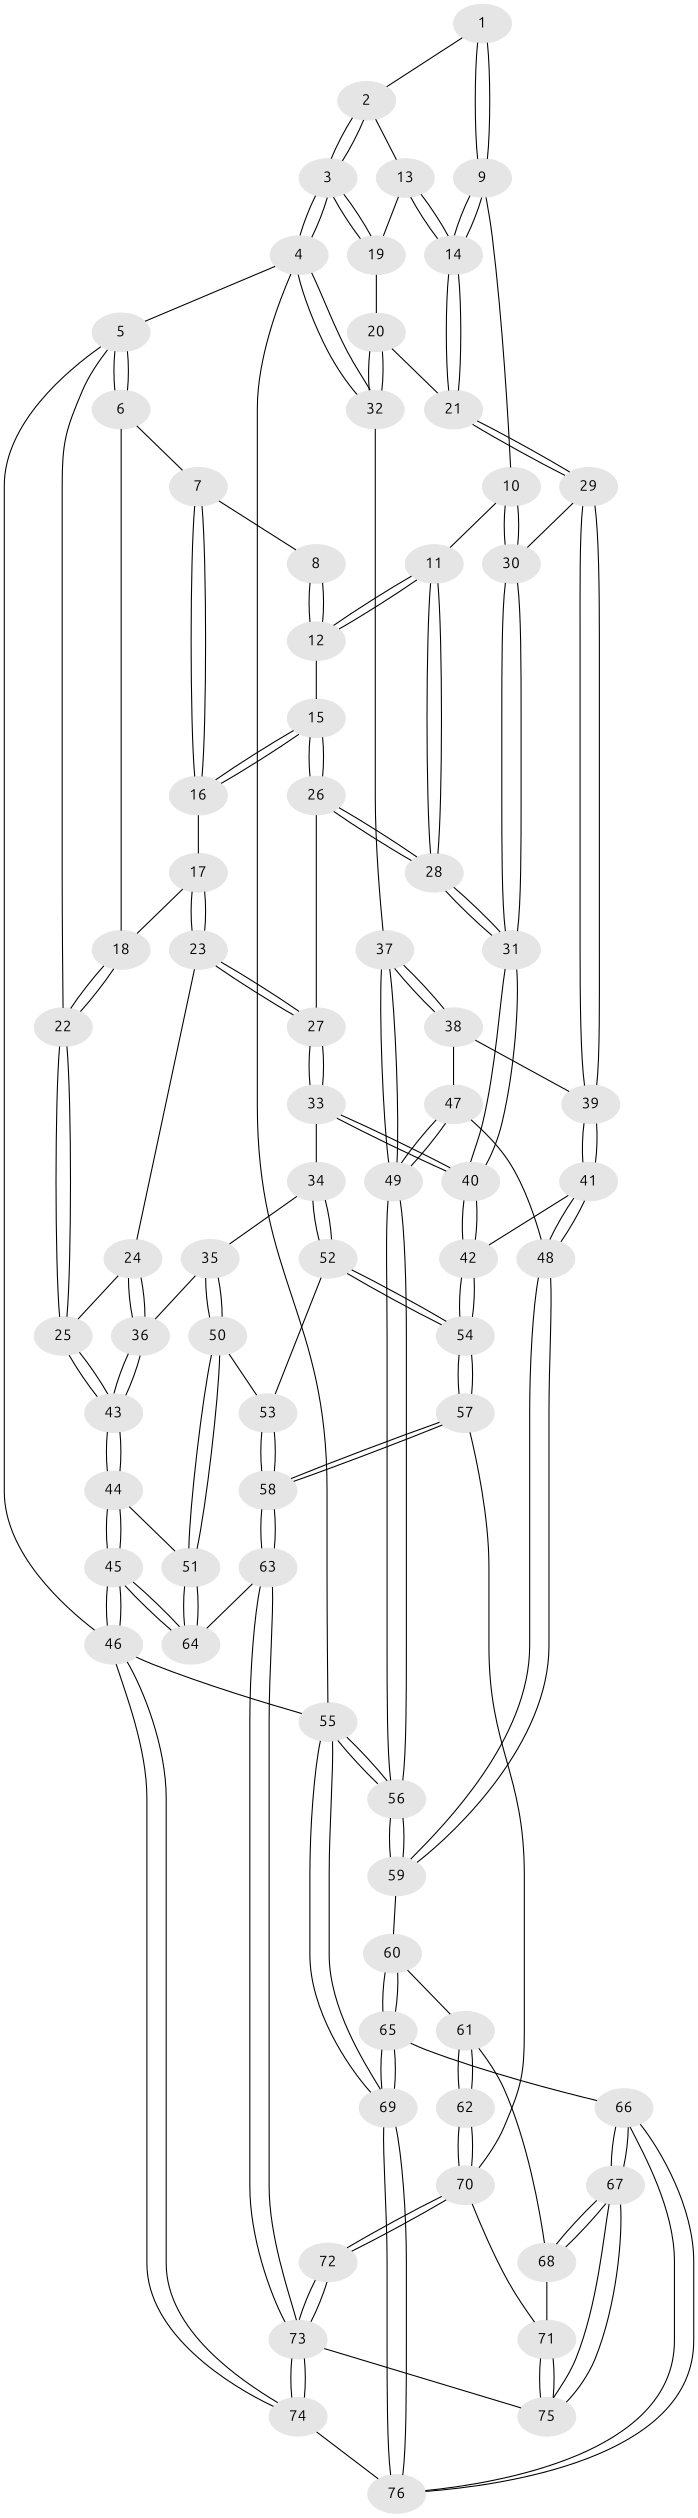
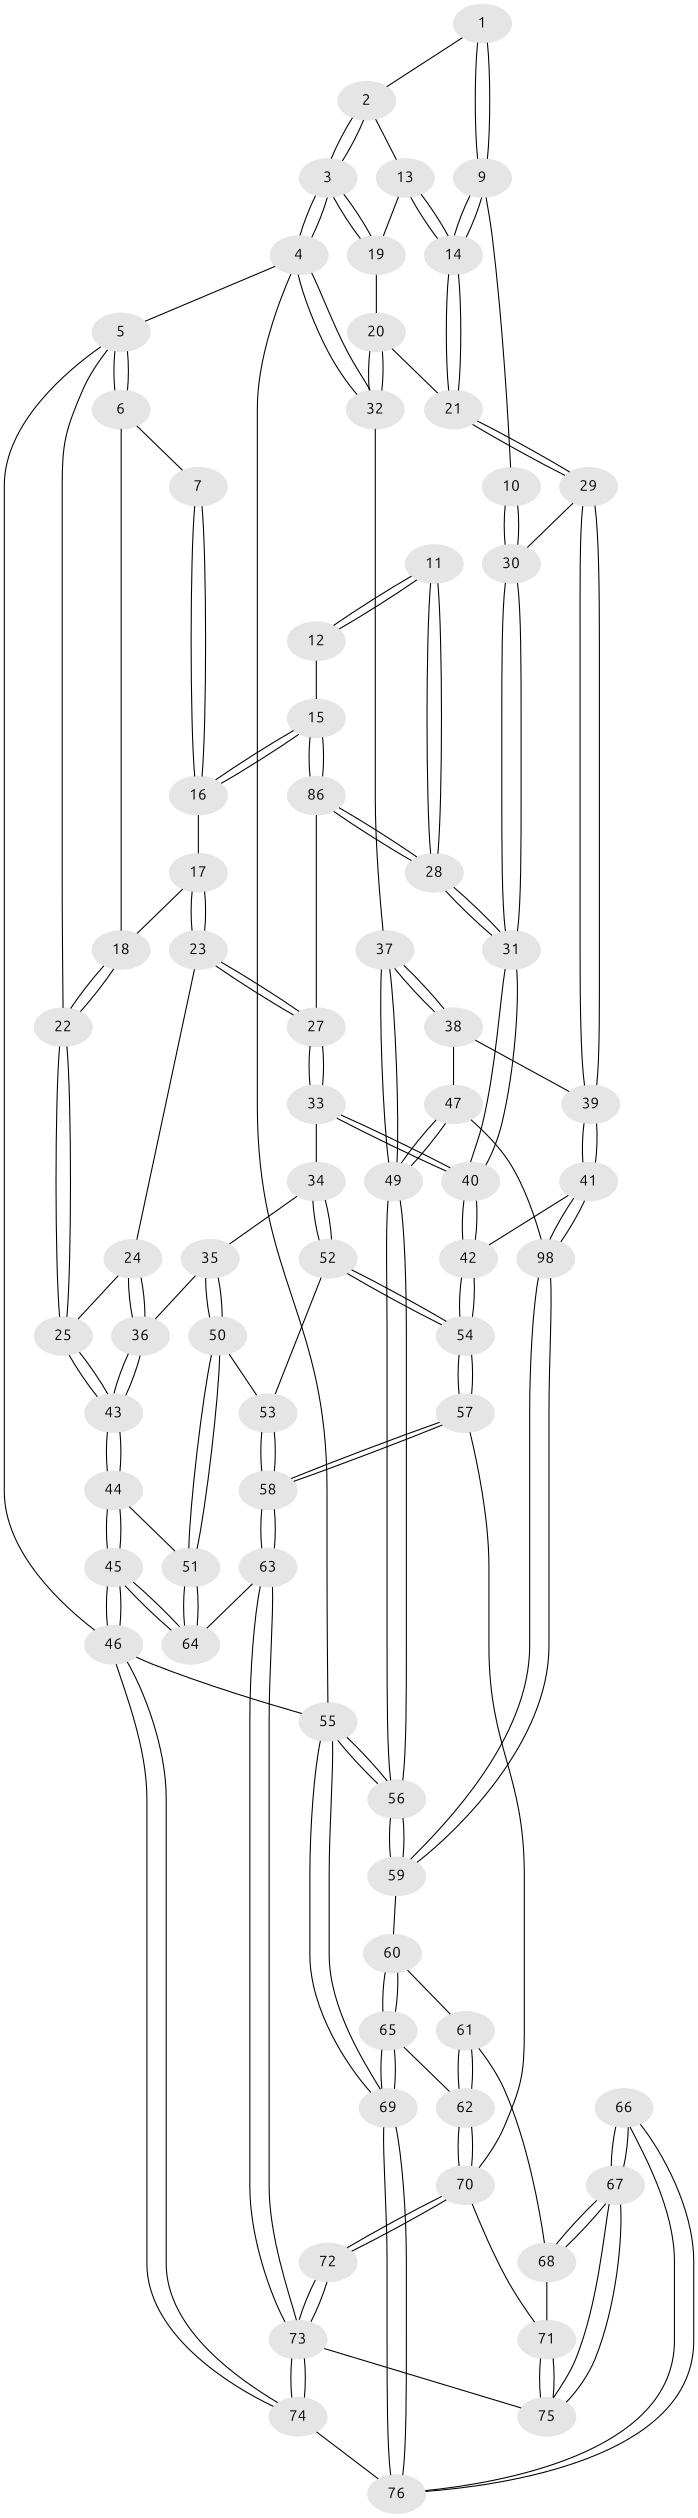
(473, 525) -> none
(316, 564) -> none
(316, 796) -> (316, 796)
(546, 1259) -> (546, 1259)
(508, 2077) -> (427, 2069)
